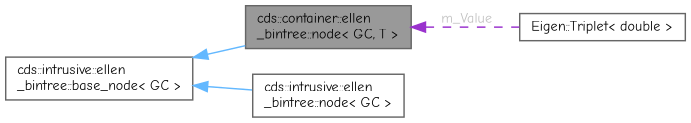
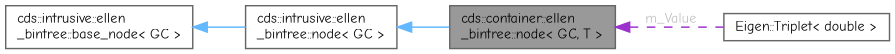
(226, 50) -> (430, 27)
